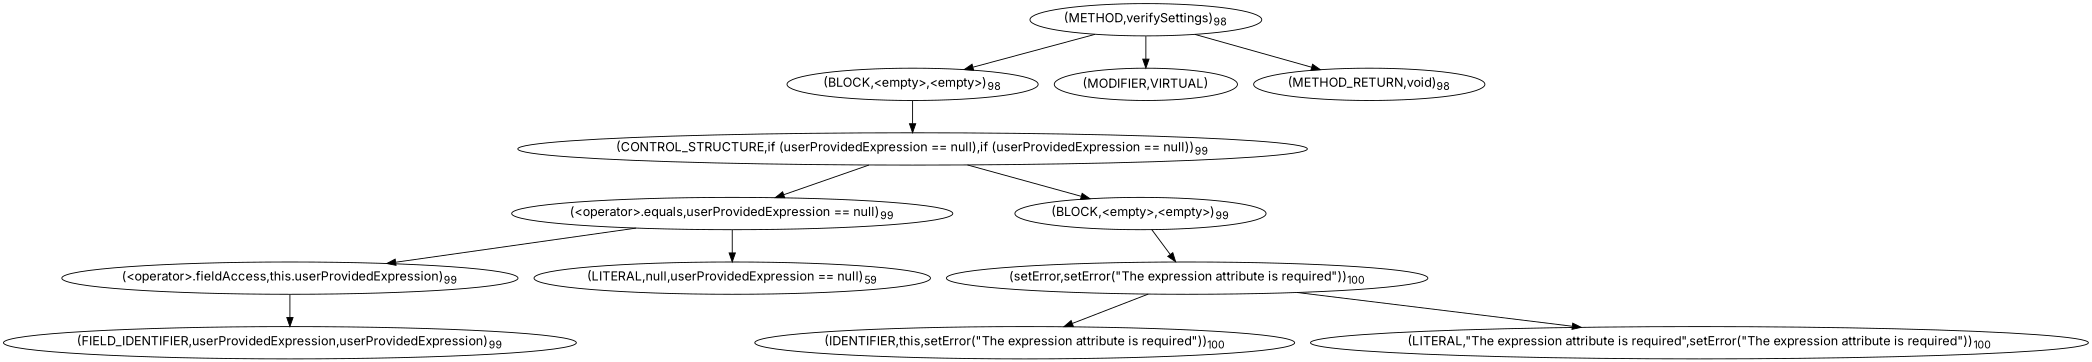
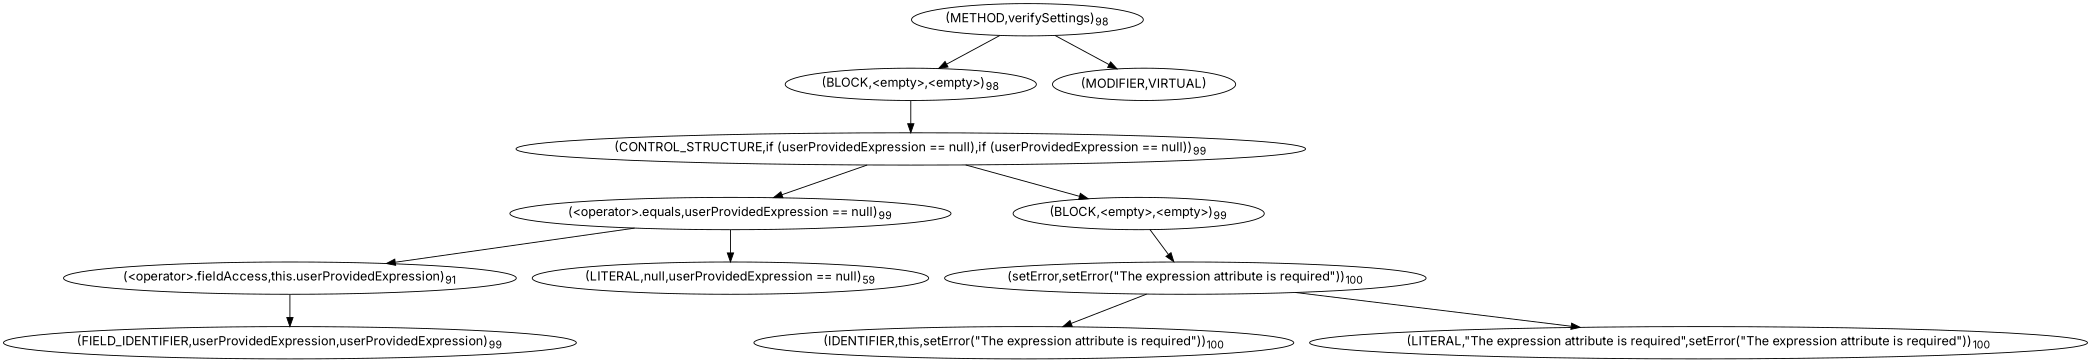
(1369, 84) -> none
(451, 277) -> (451, 277)
